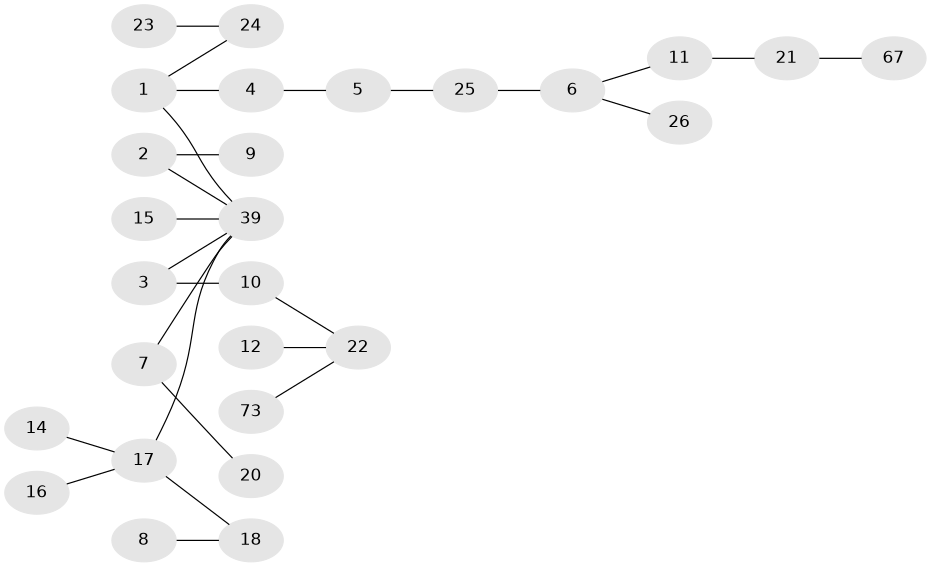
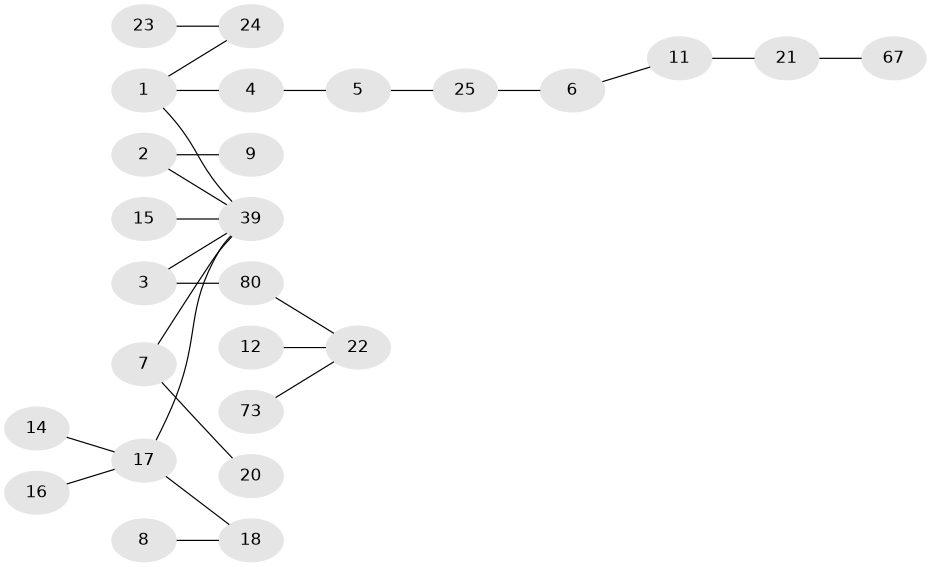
(680, 123) -> none
(251, 283) -> (251, 283)
